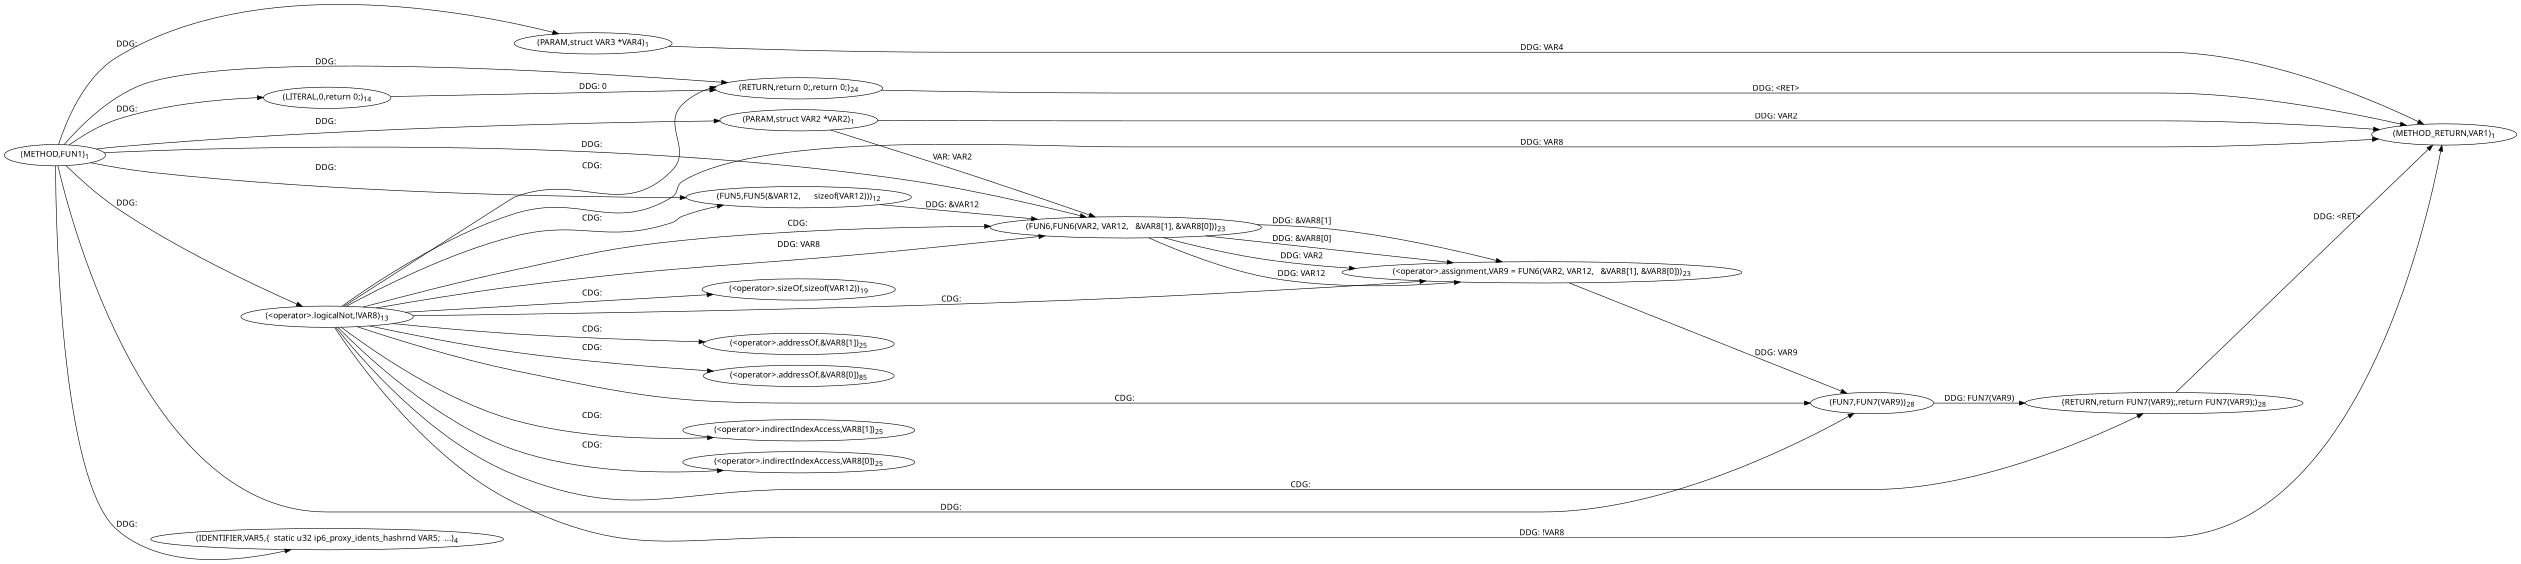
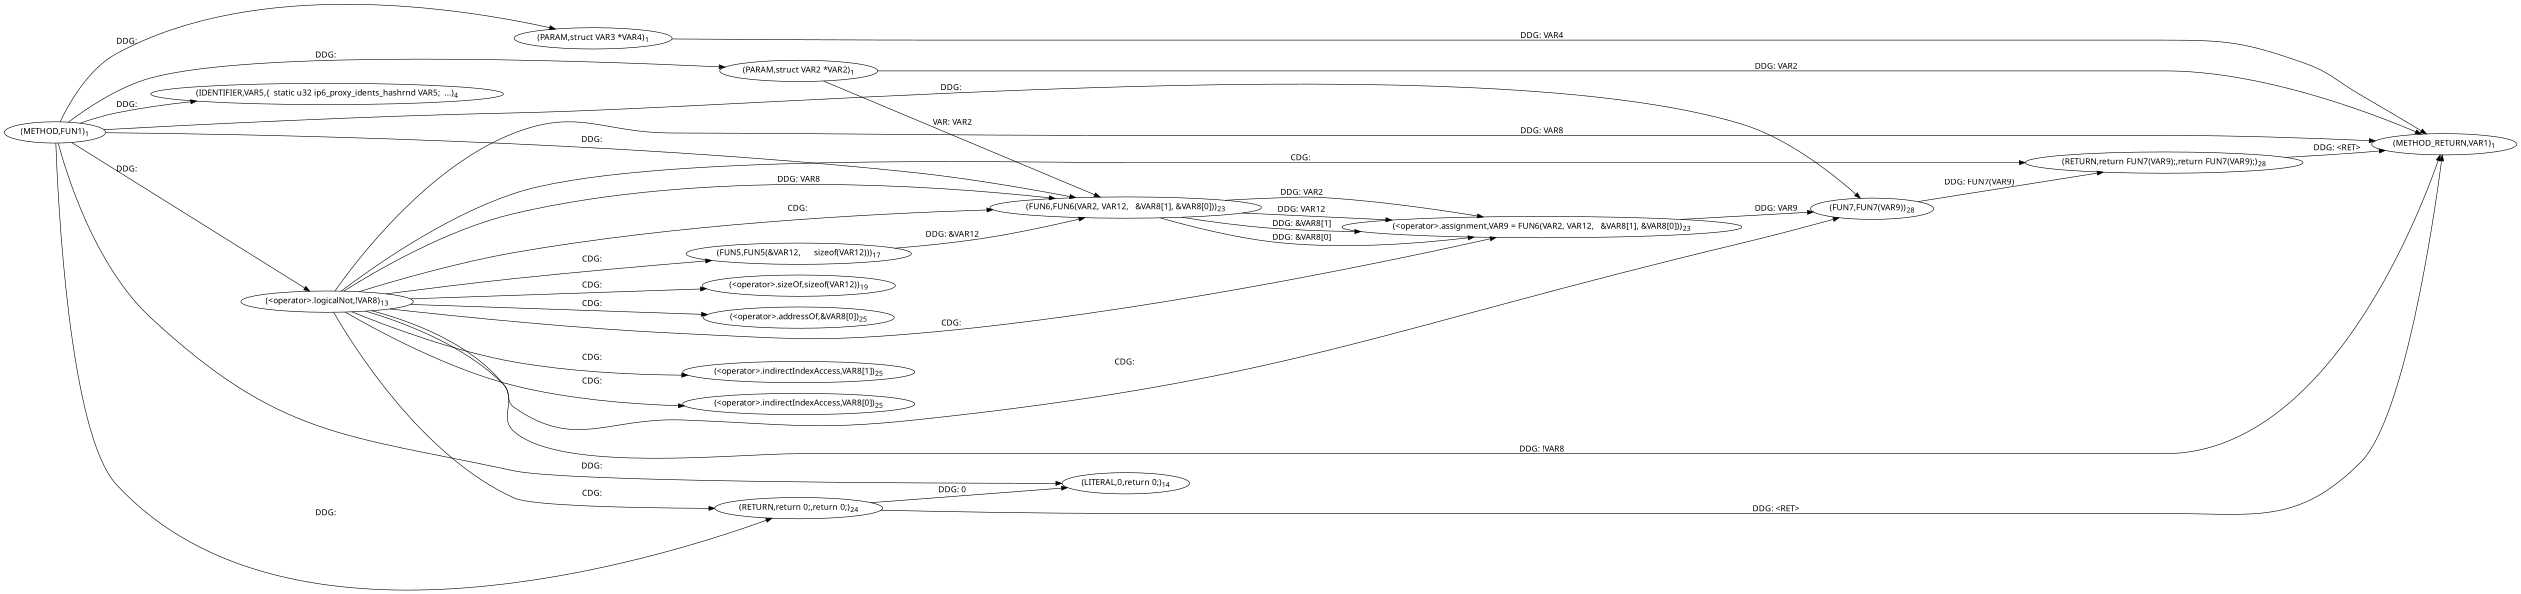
(550, 93) -> (966, 495)
(385, 190) -> none
(877, 196) -> (877, 253)
(799, 344) -> none
(863, 375) -> (863, 317)
